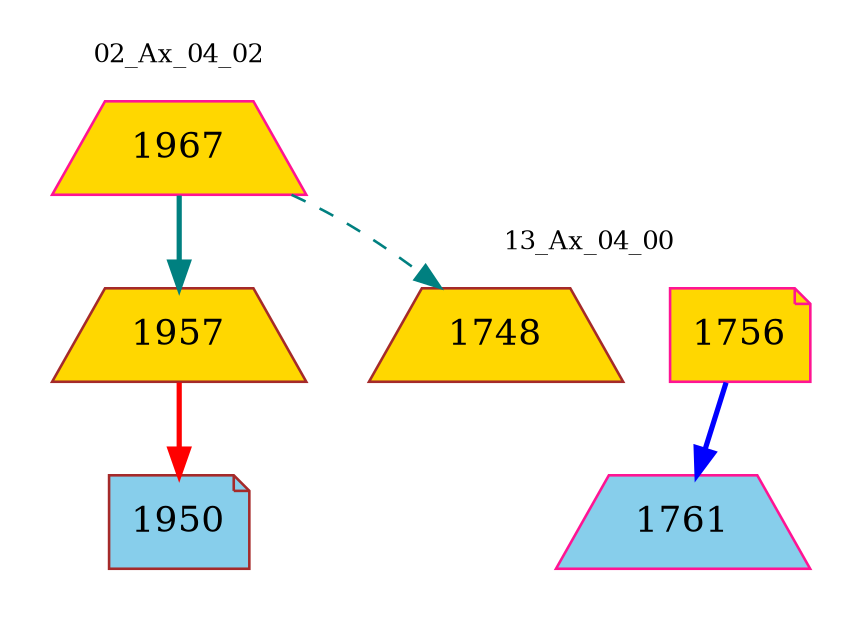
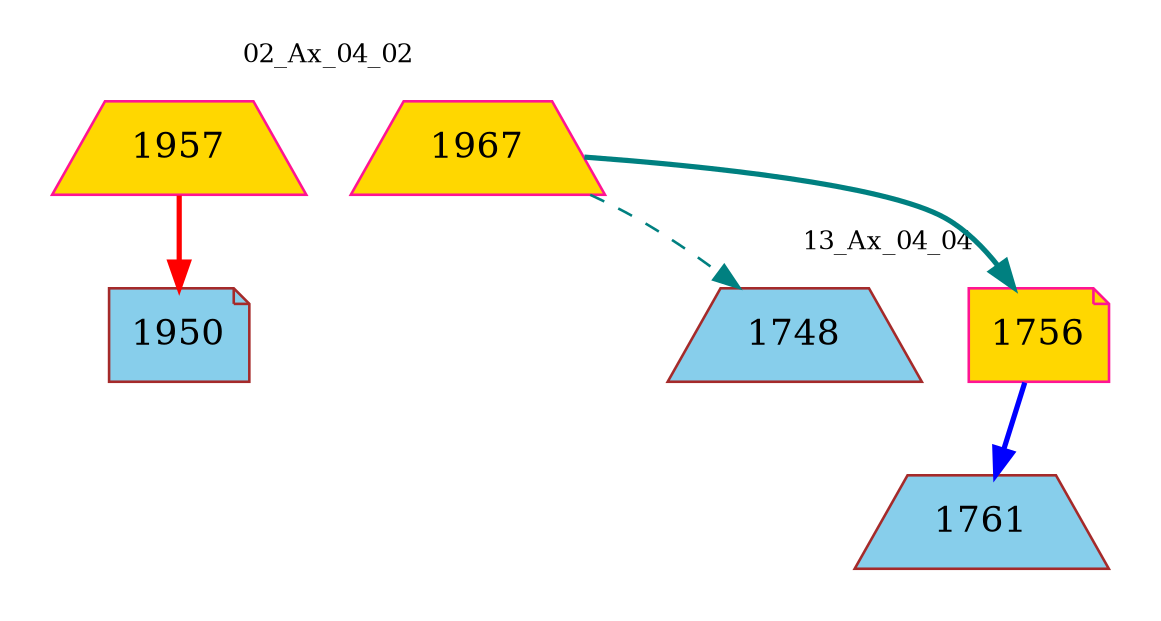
(179, 229) -> (803, 181)
(590, 243) -> (888, 243)
(179, 335) -> (179, 148)
(496, 335) -> (795, 335)
(683, 522) -> (982, 522)
